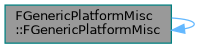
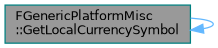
(88, 24) -> (98, 24)
